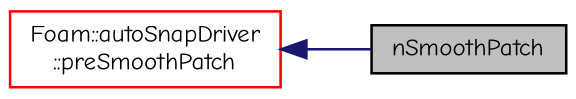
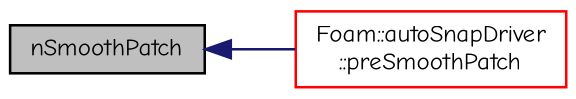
(339, 49) -> (263, 49)
